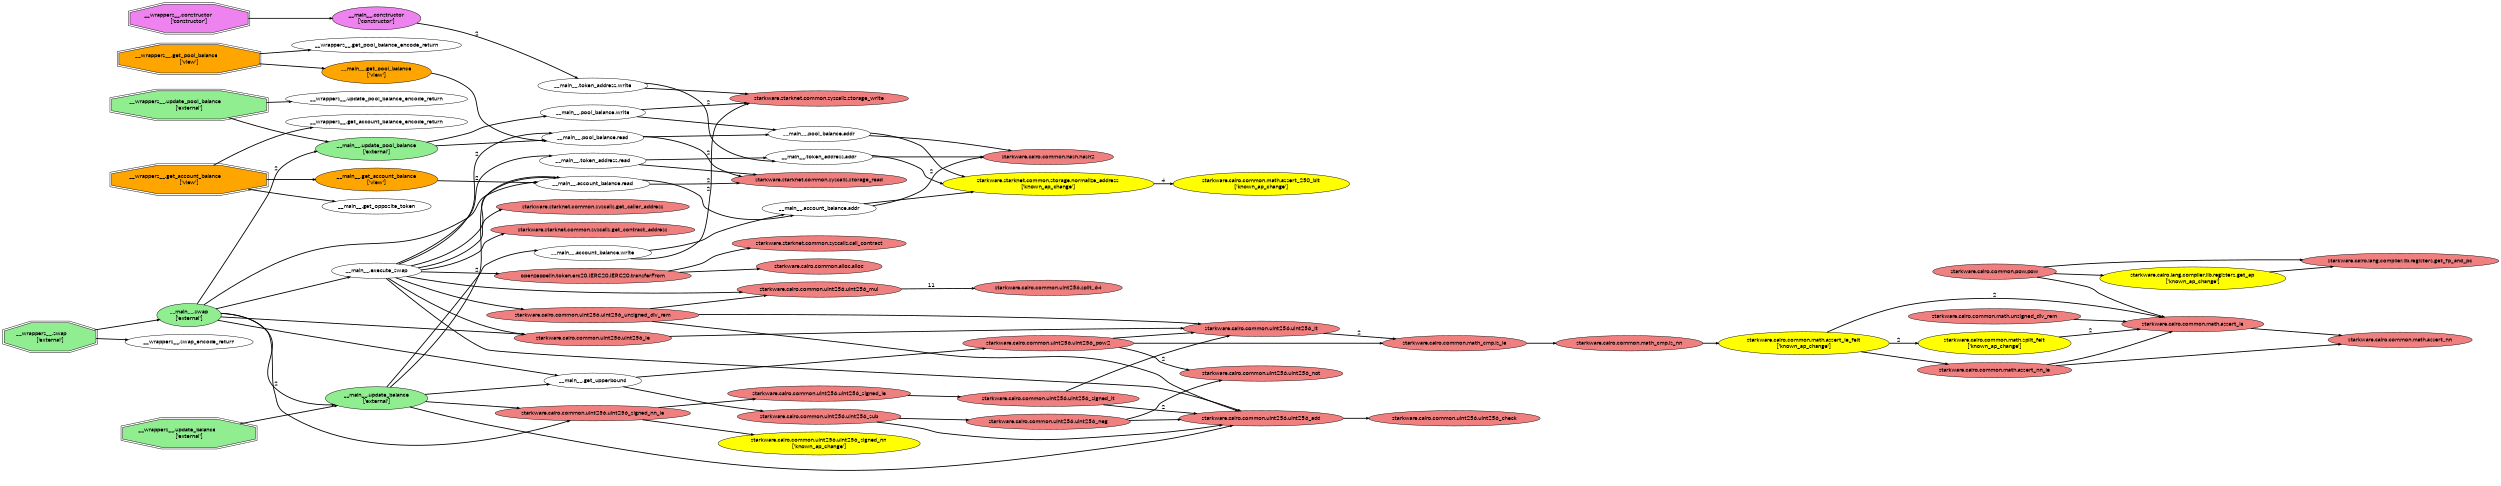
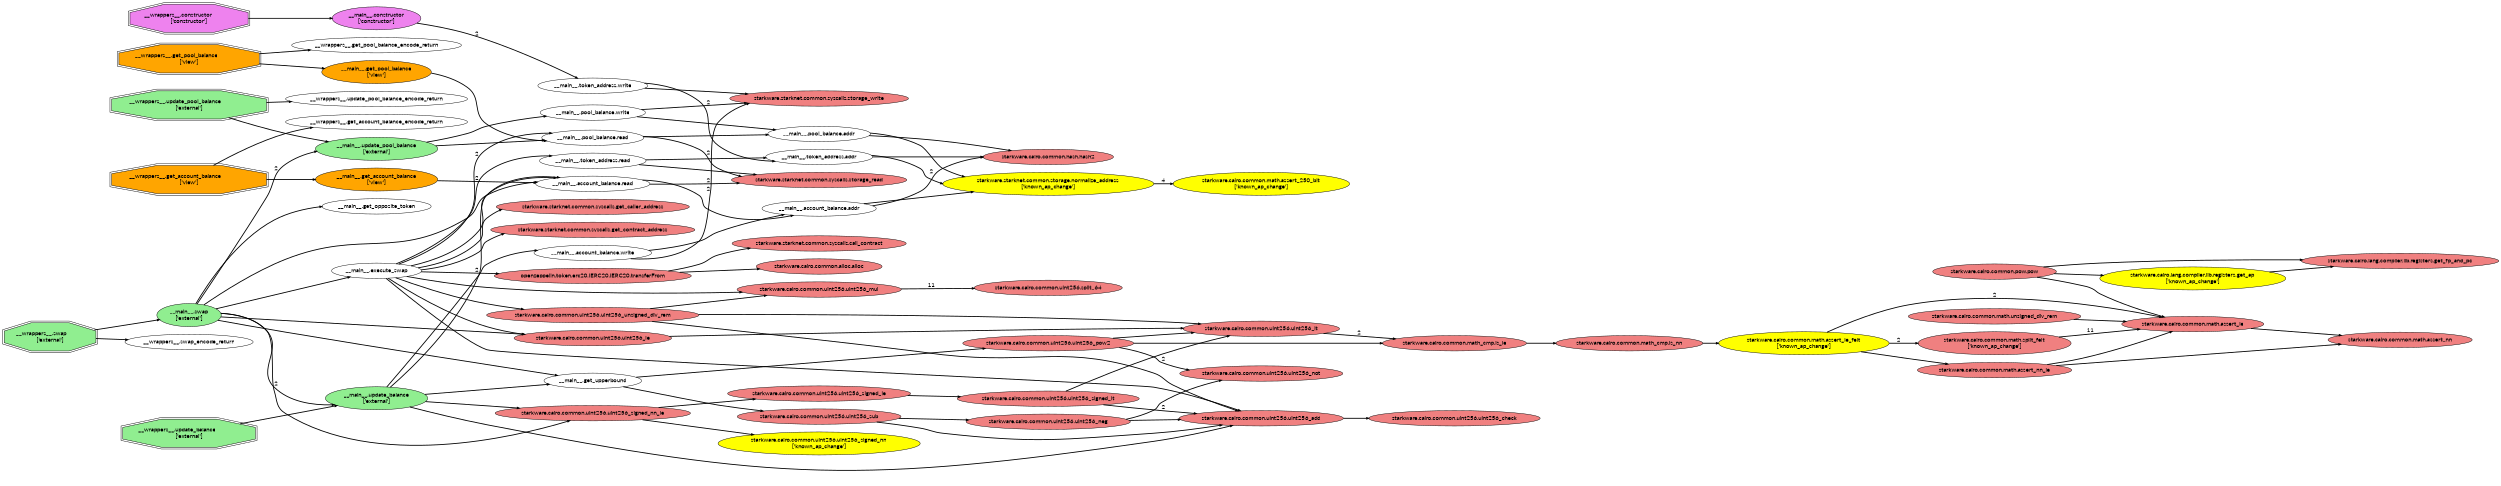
(290, 196) -> (246, 240)
(2090, 331) -> (2090, 331)
(1995, 343) -> (1995, 343)
